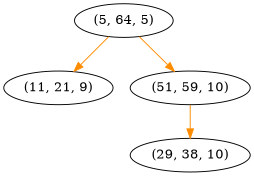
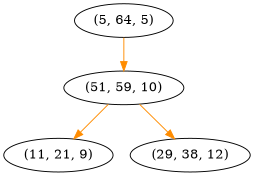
(95, 51) -> (94, 118)
(190, 155) -> (190, 155)
